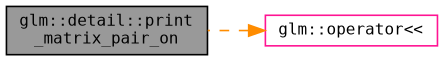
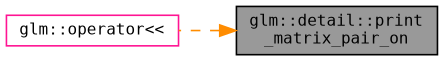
(228, 31) -> (199, 31)
